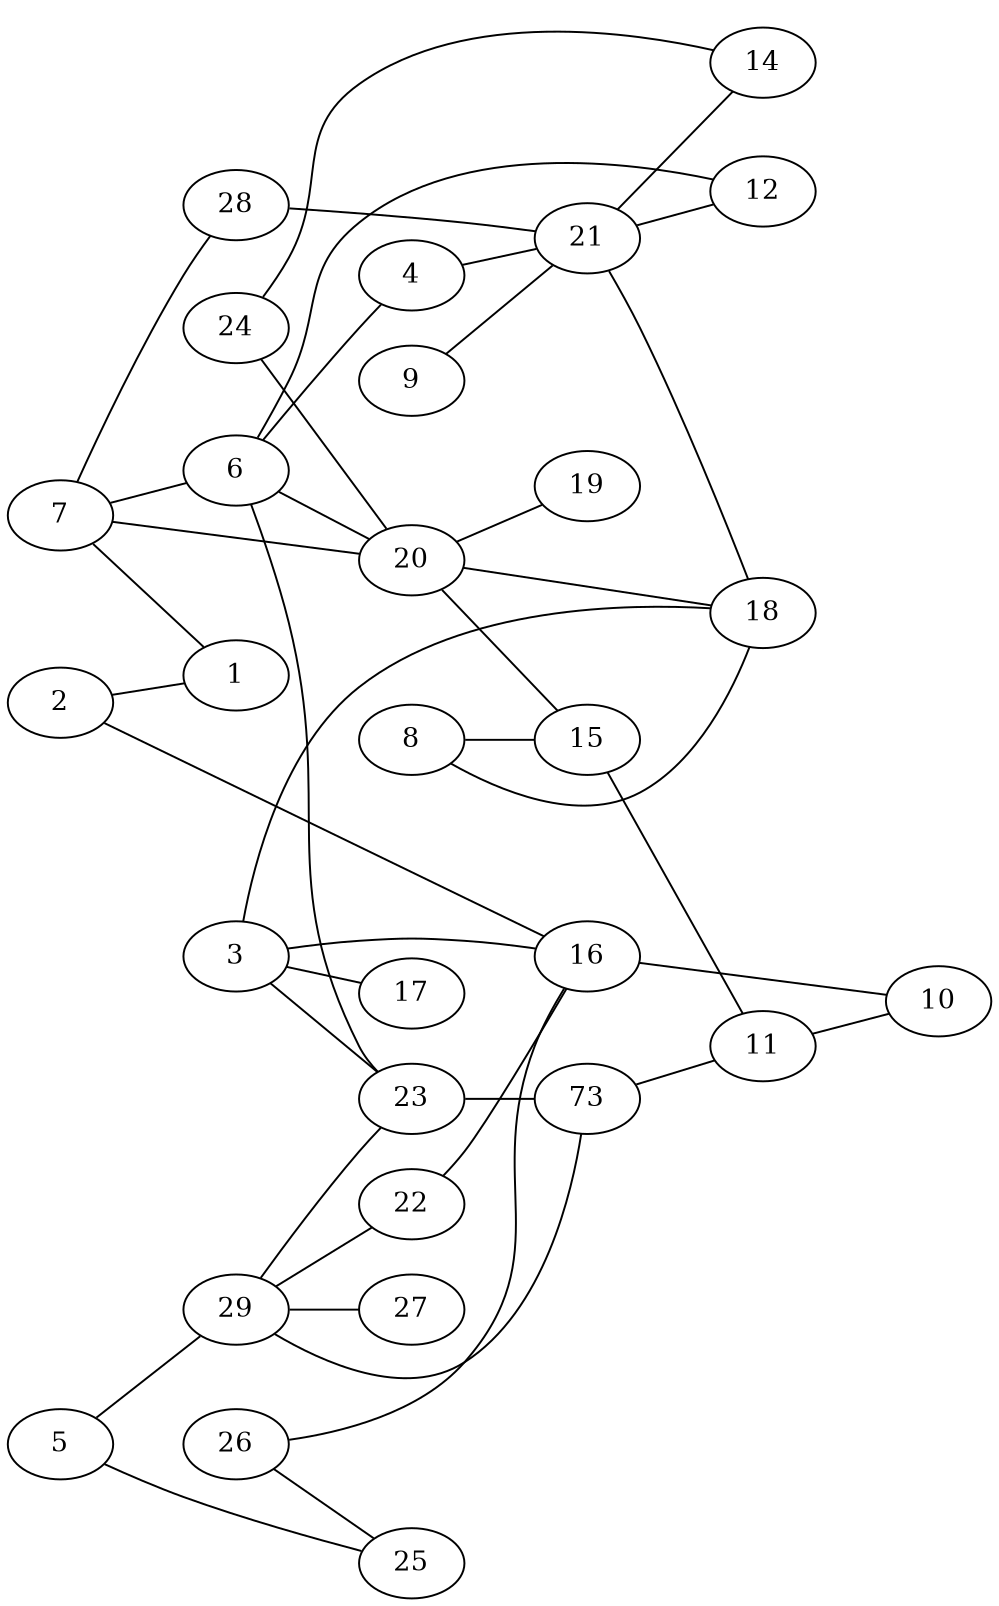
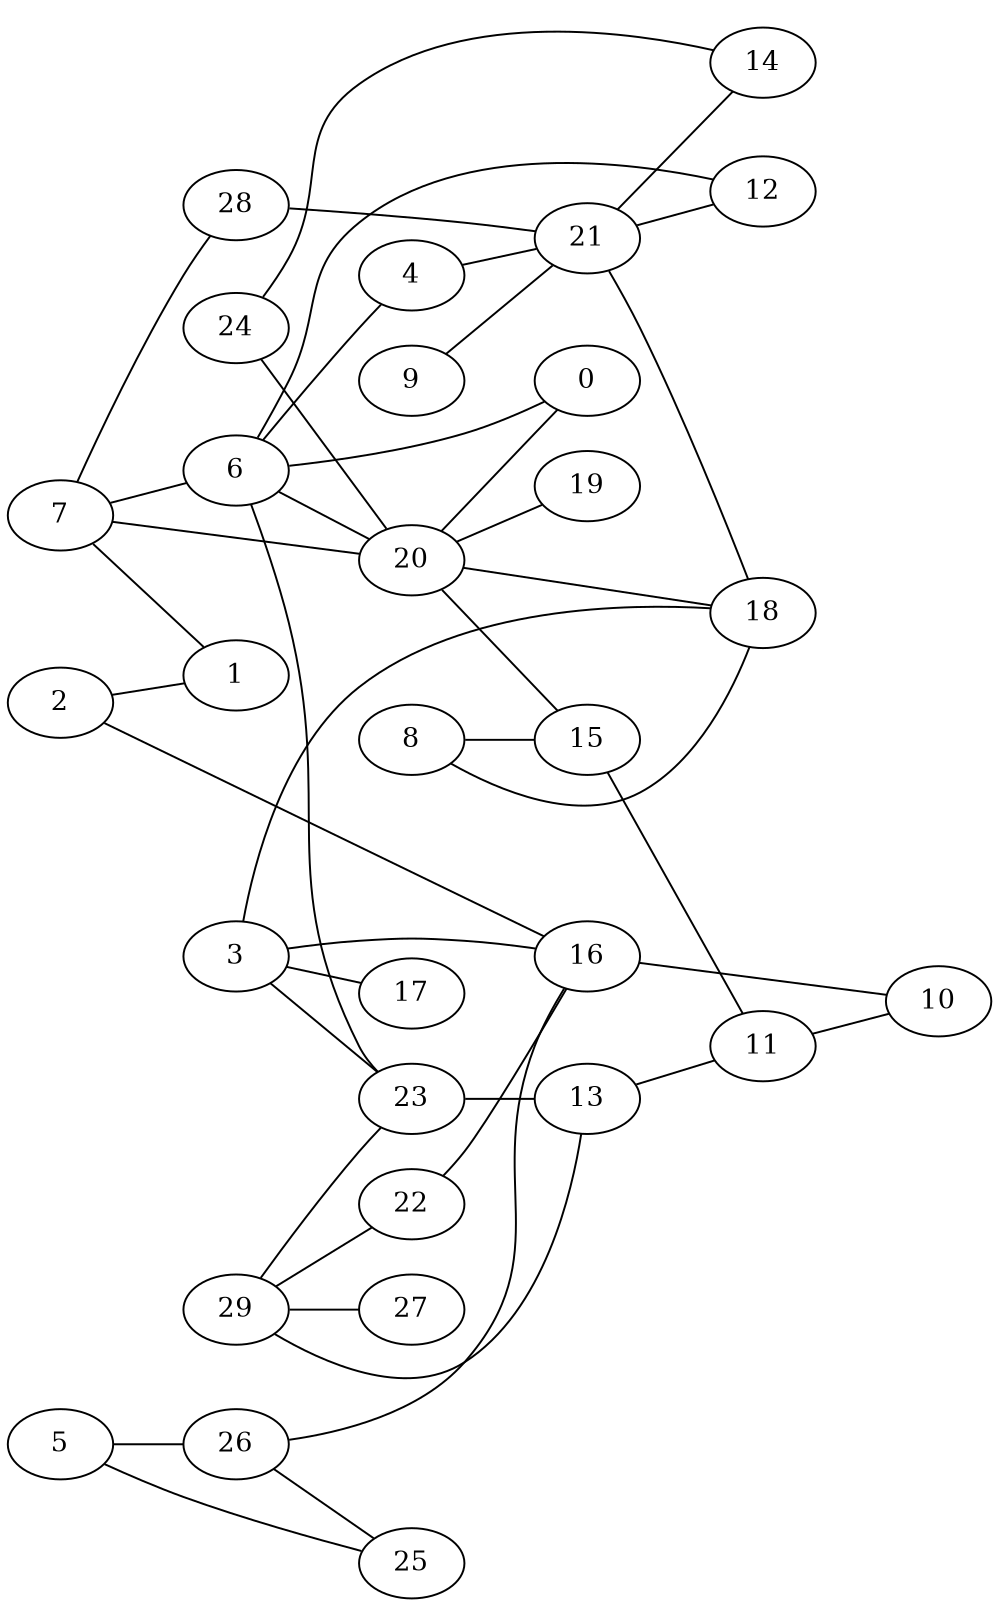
none -> (587, 381)
(587, 1099) -> (587, 1099)
(148, 1377) -> (149, 1444)
